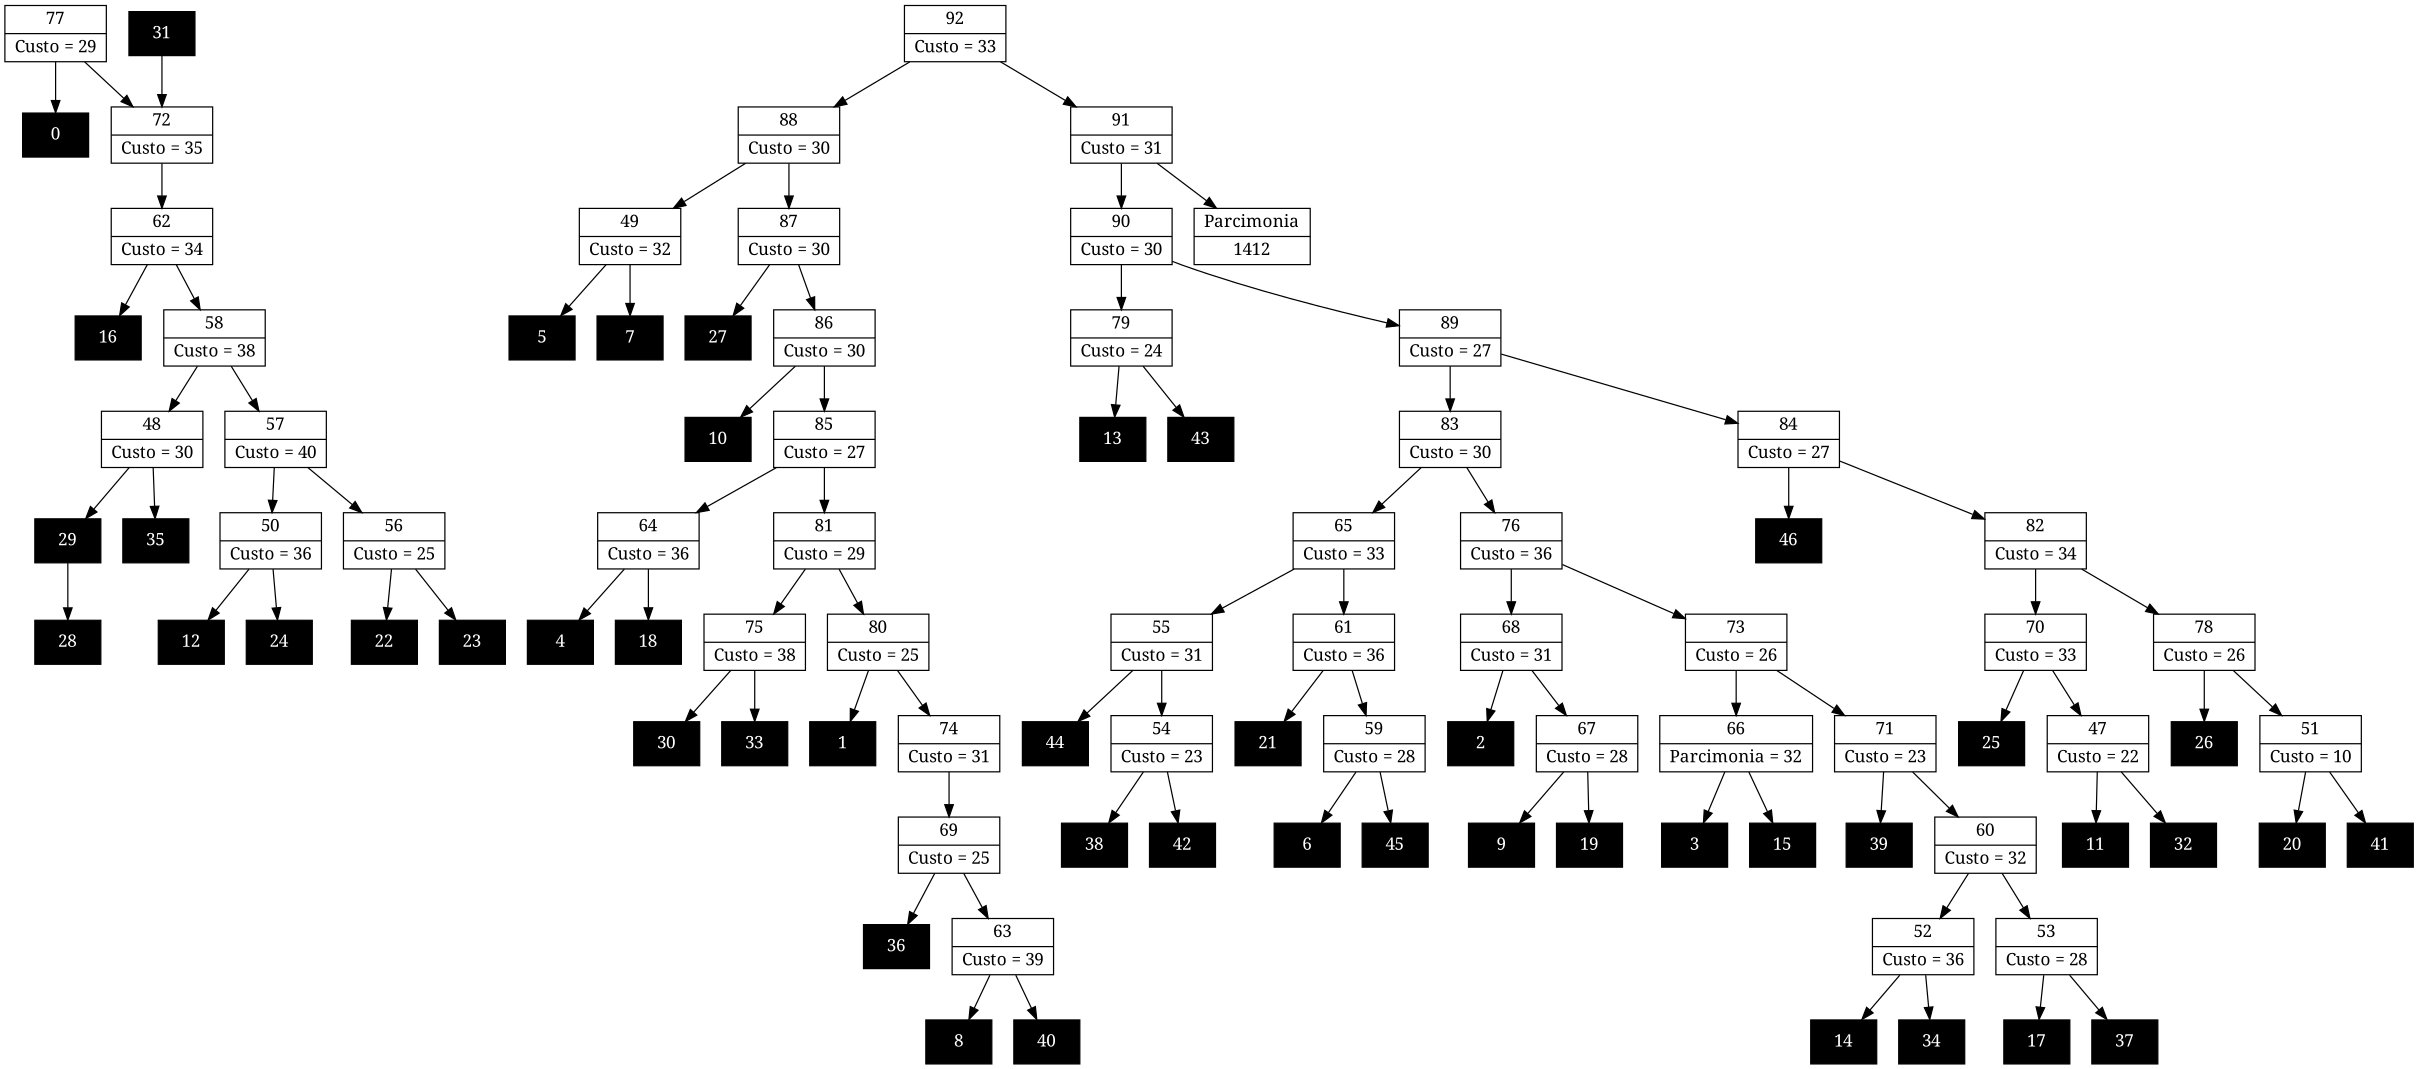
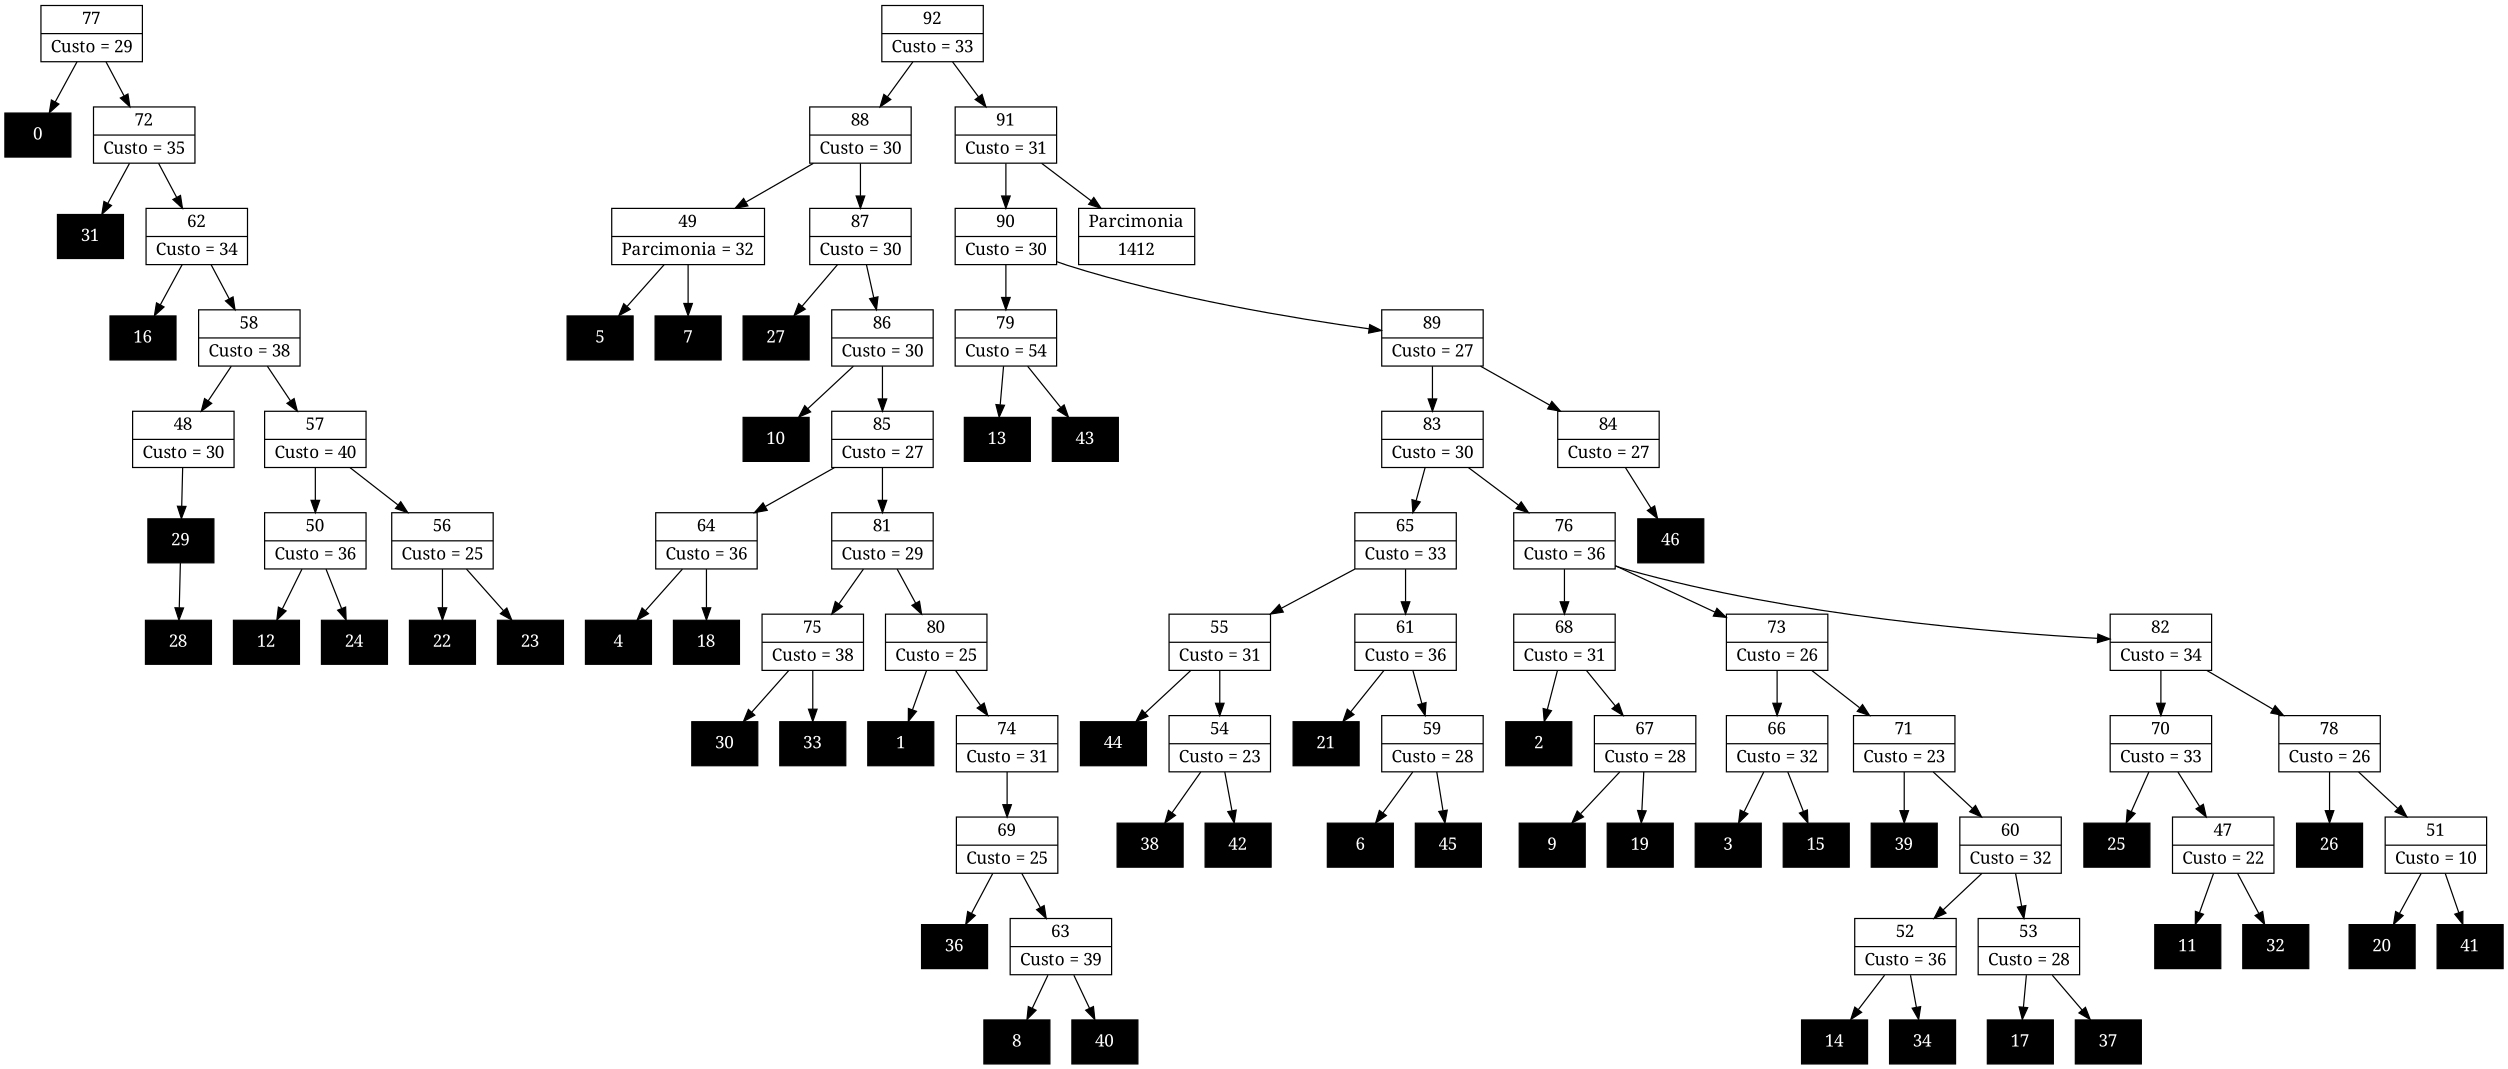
(162, 75) -> (119, 183)
(630, 250) -> (688, 250)
(1121, 351) -> (1006, 351)
(1906, 488) -> (1854, 615)
(156, 541) -> none
(1736, 757) -> (1777, 757)
